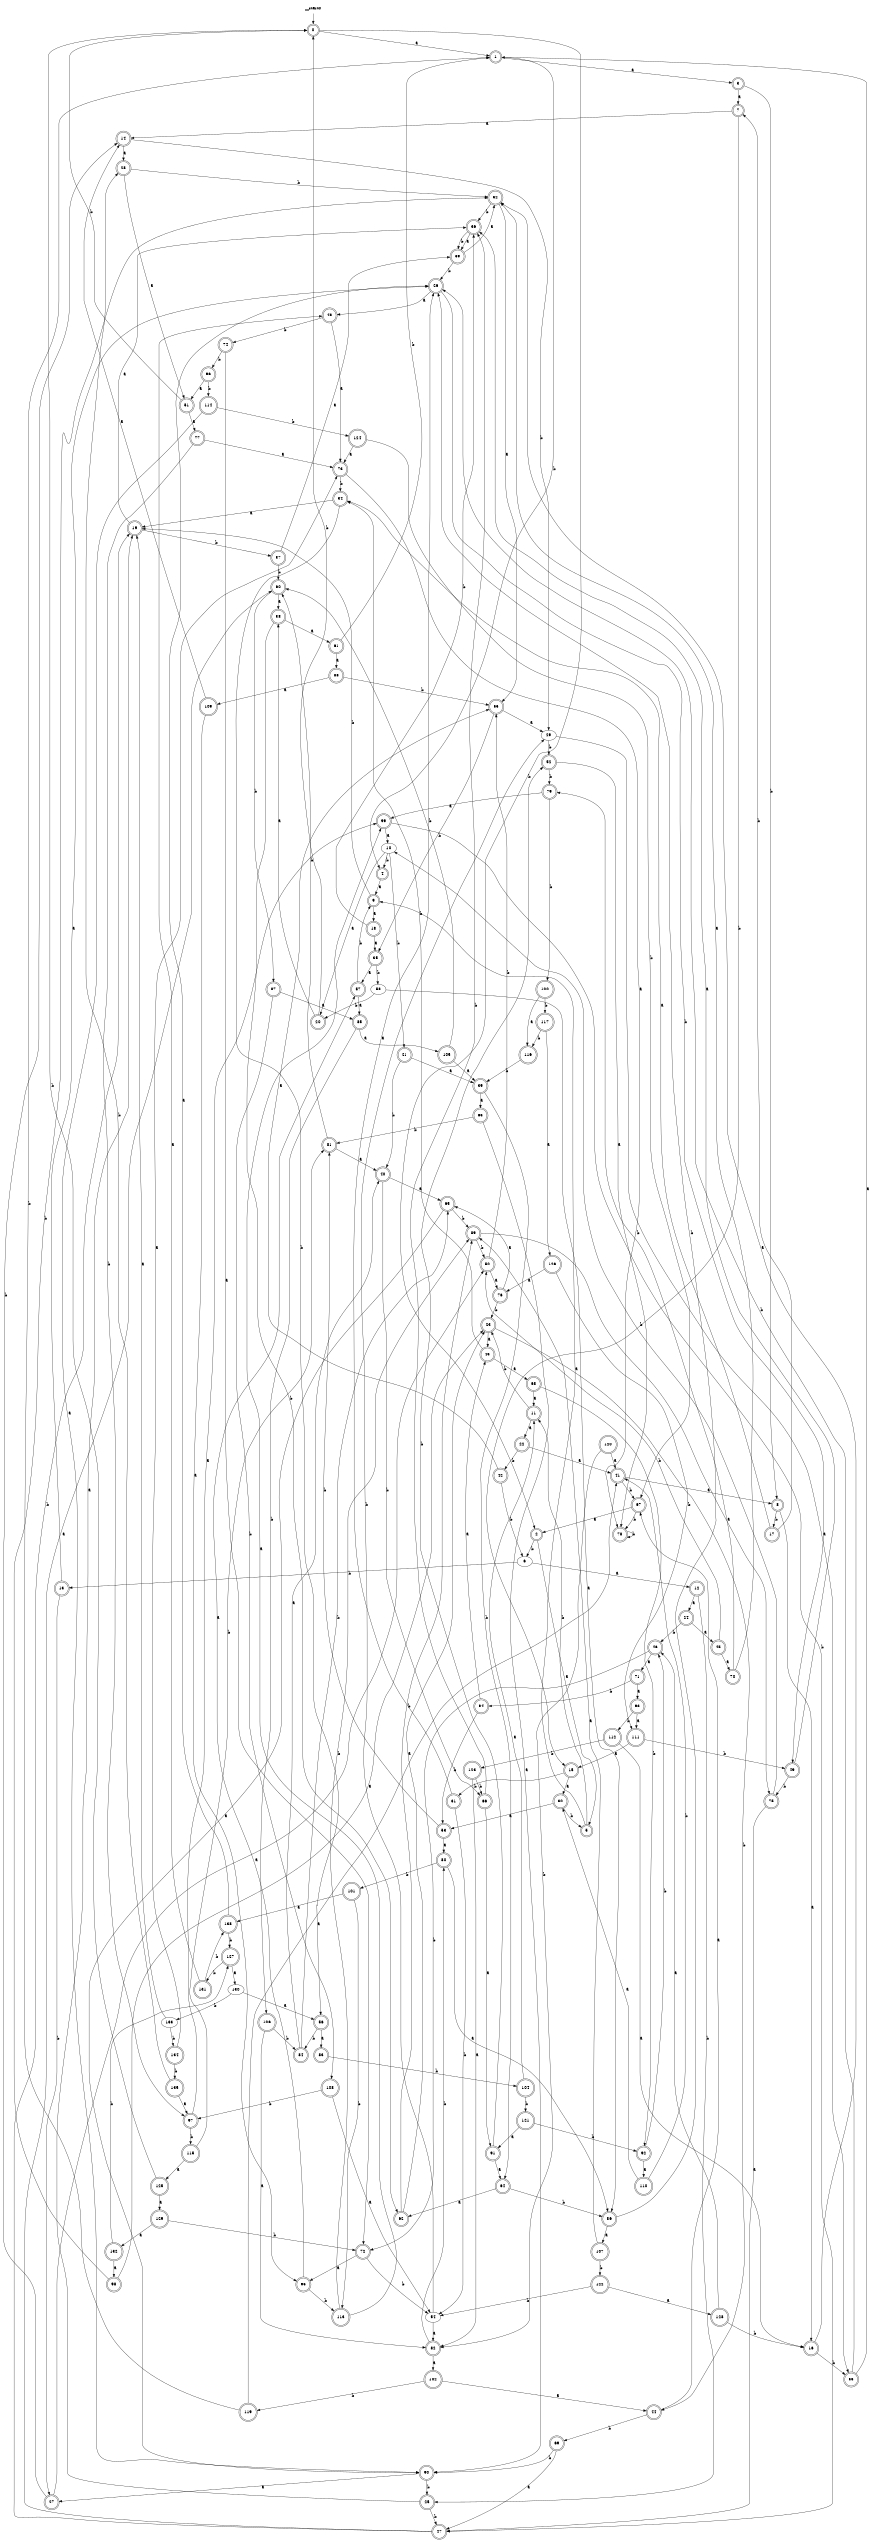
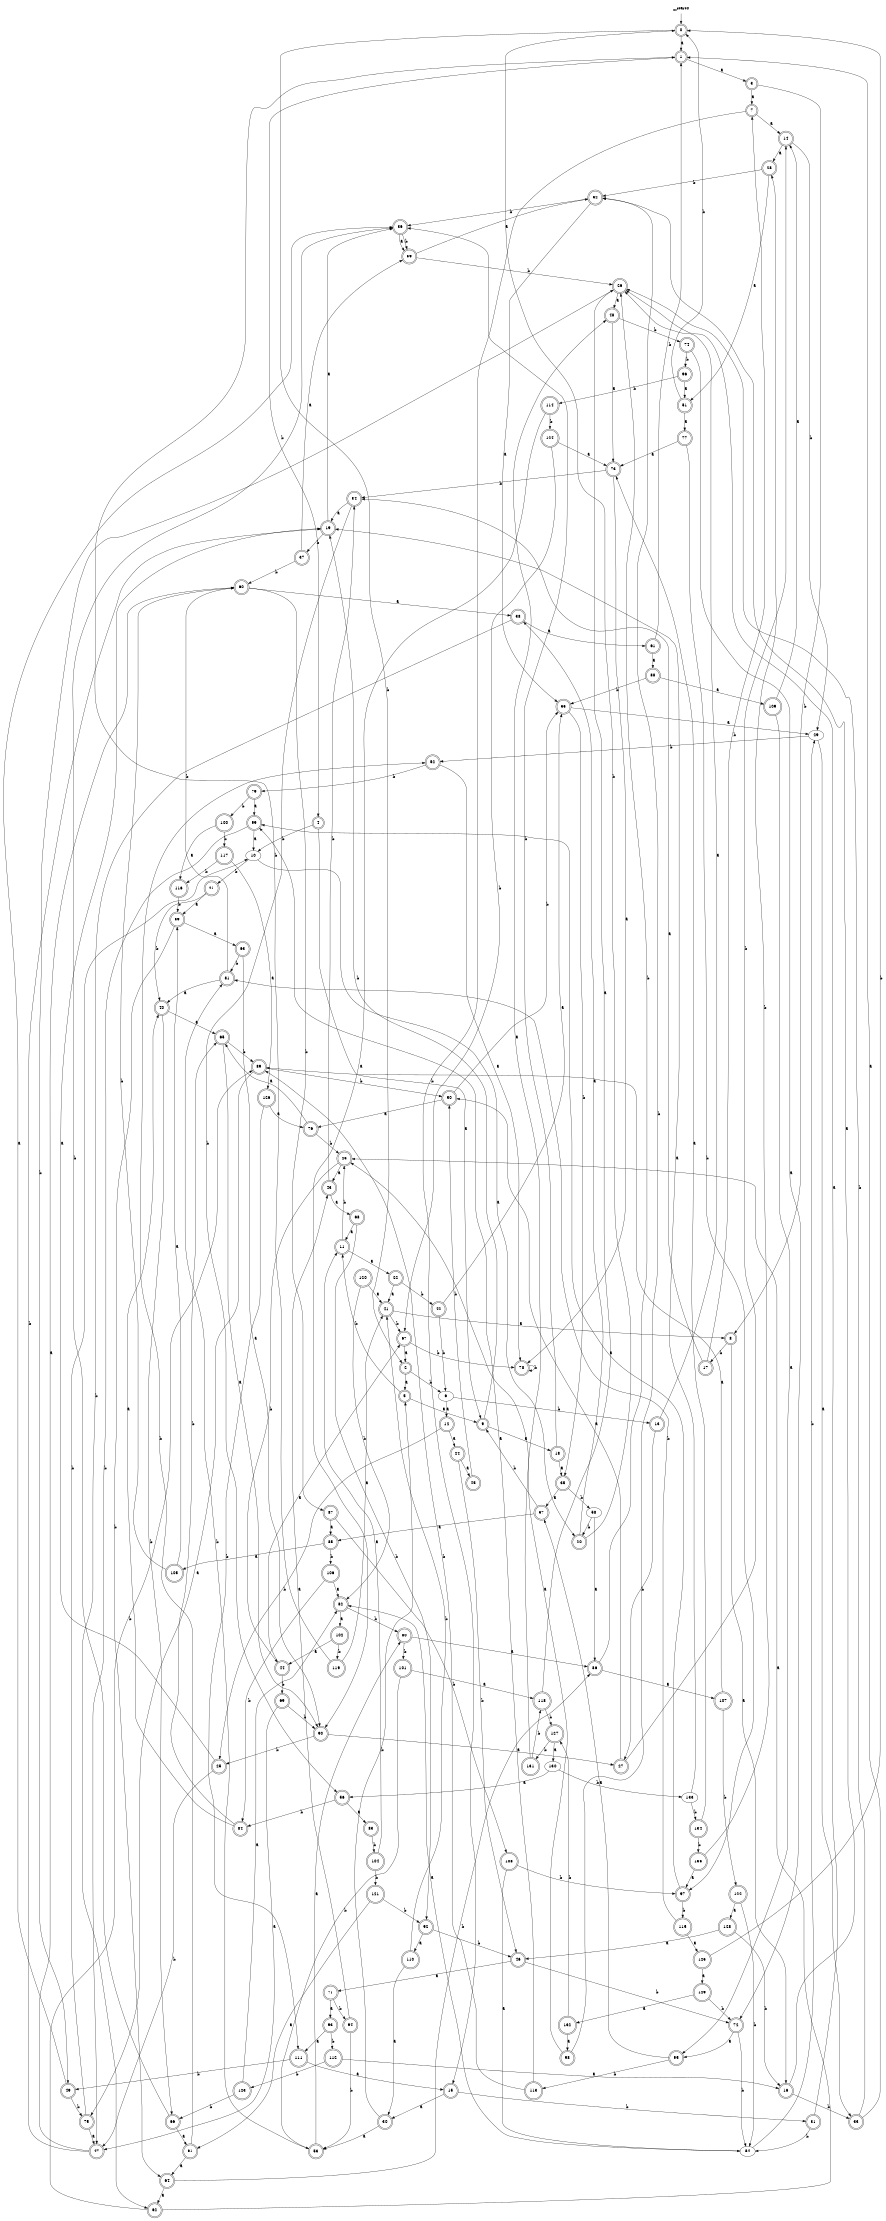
(386, 859) -> (286, 836)
(733, 1677) -> none
(228, 1924) -> (542, 1701)
(358, 2103) -> (342, 1912)
